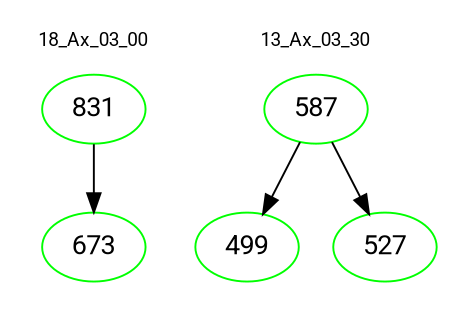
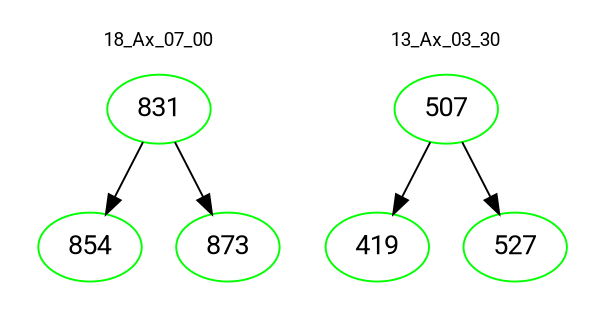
(94, 41) -> (159, 41)
(316, 109) -> (446, 109)
none -> (90, 247)
(94, 247) -> (228, 247)
(247, 247) -> (377, 247)
